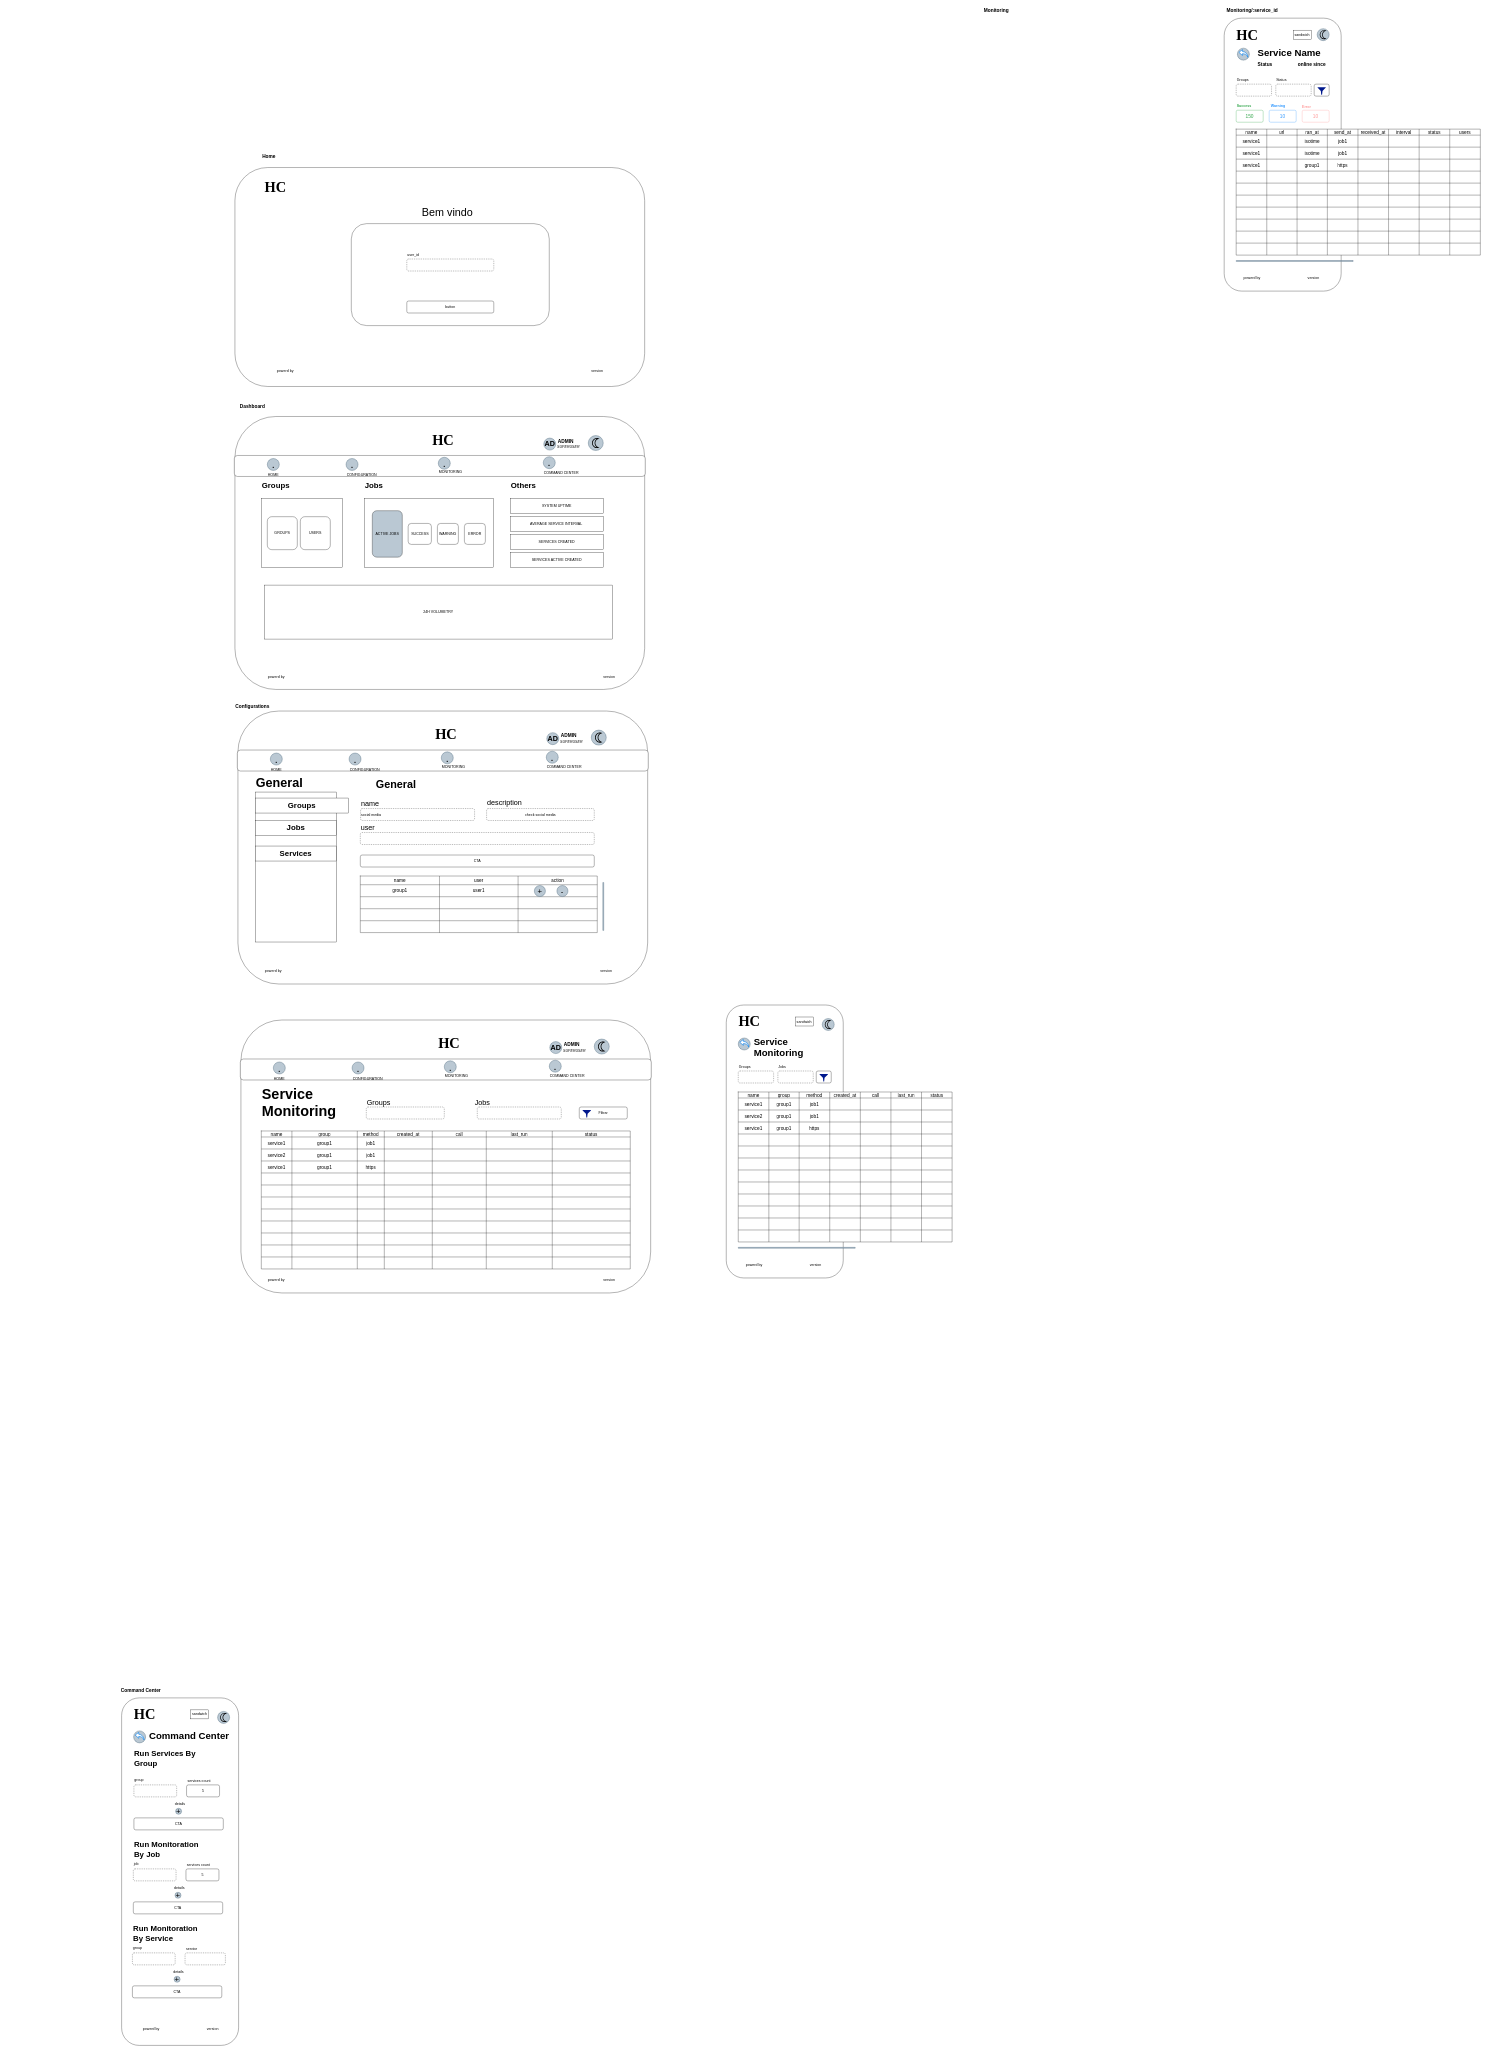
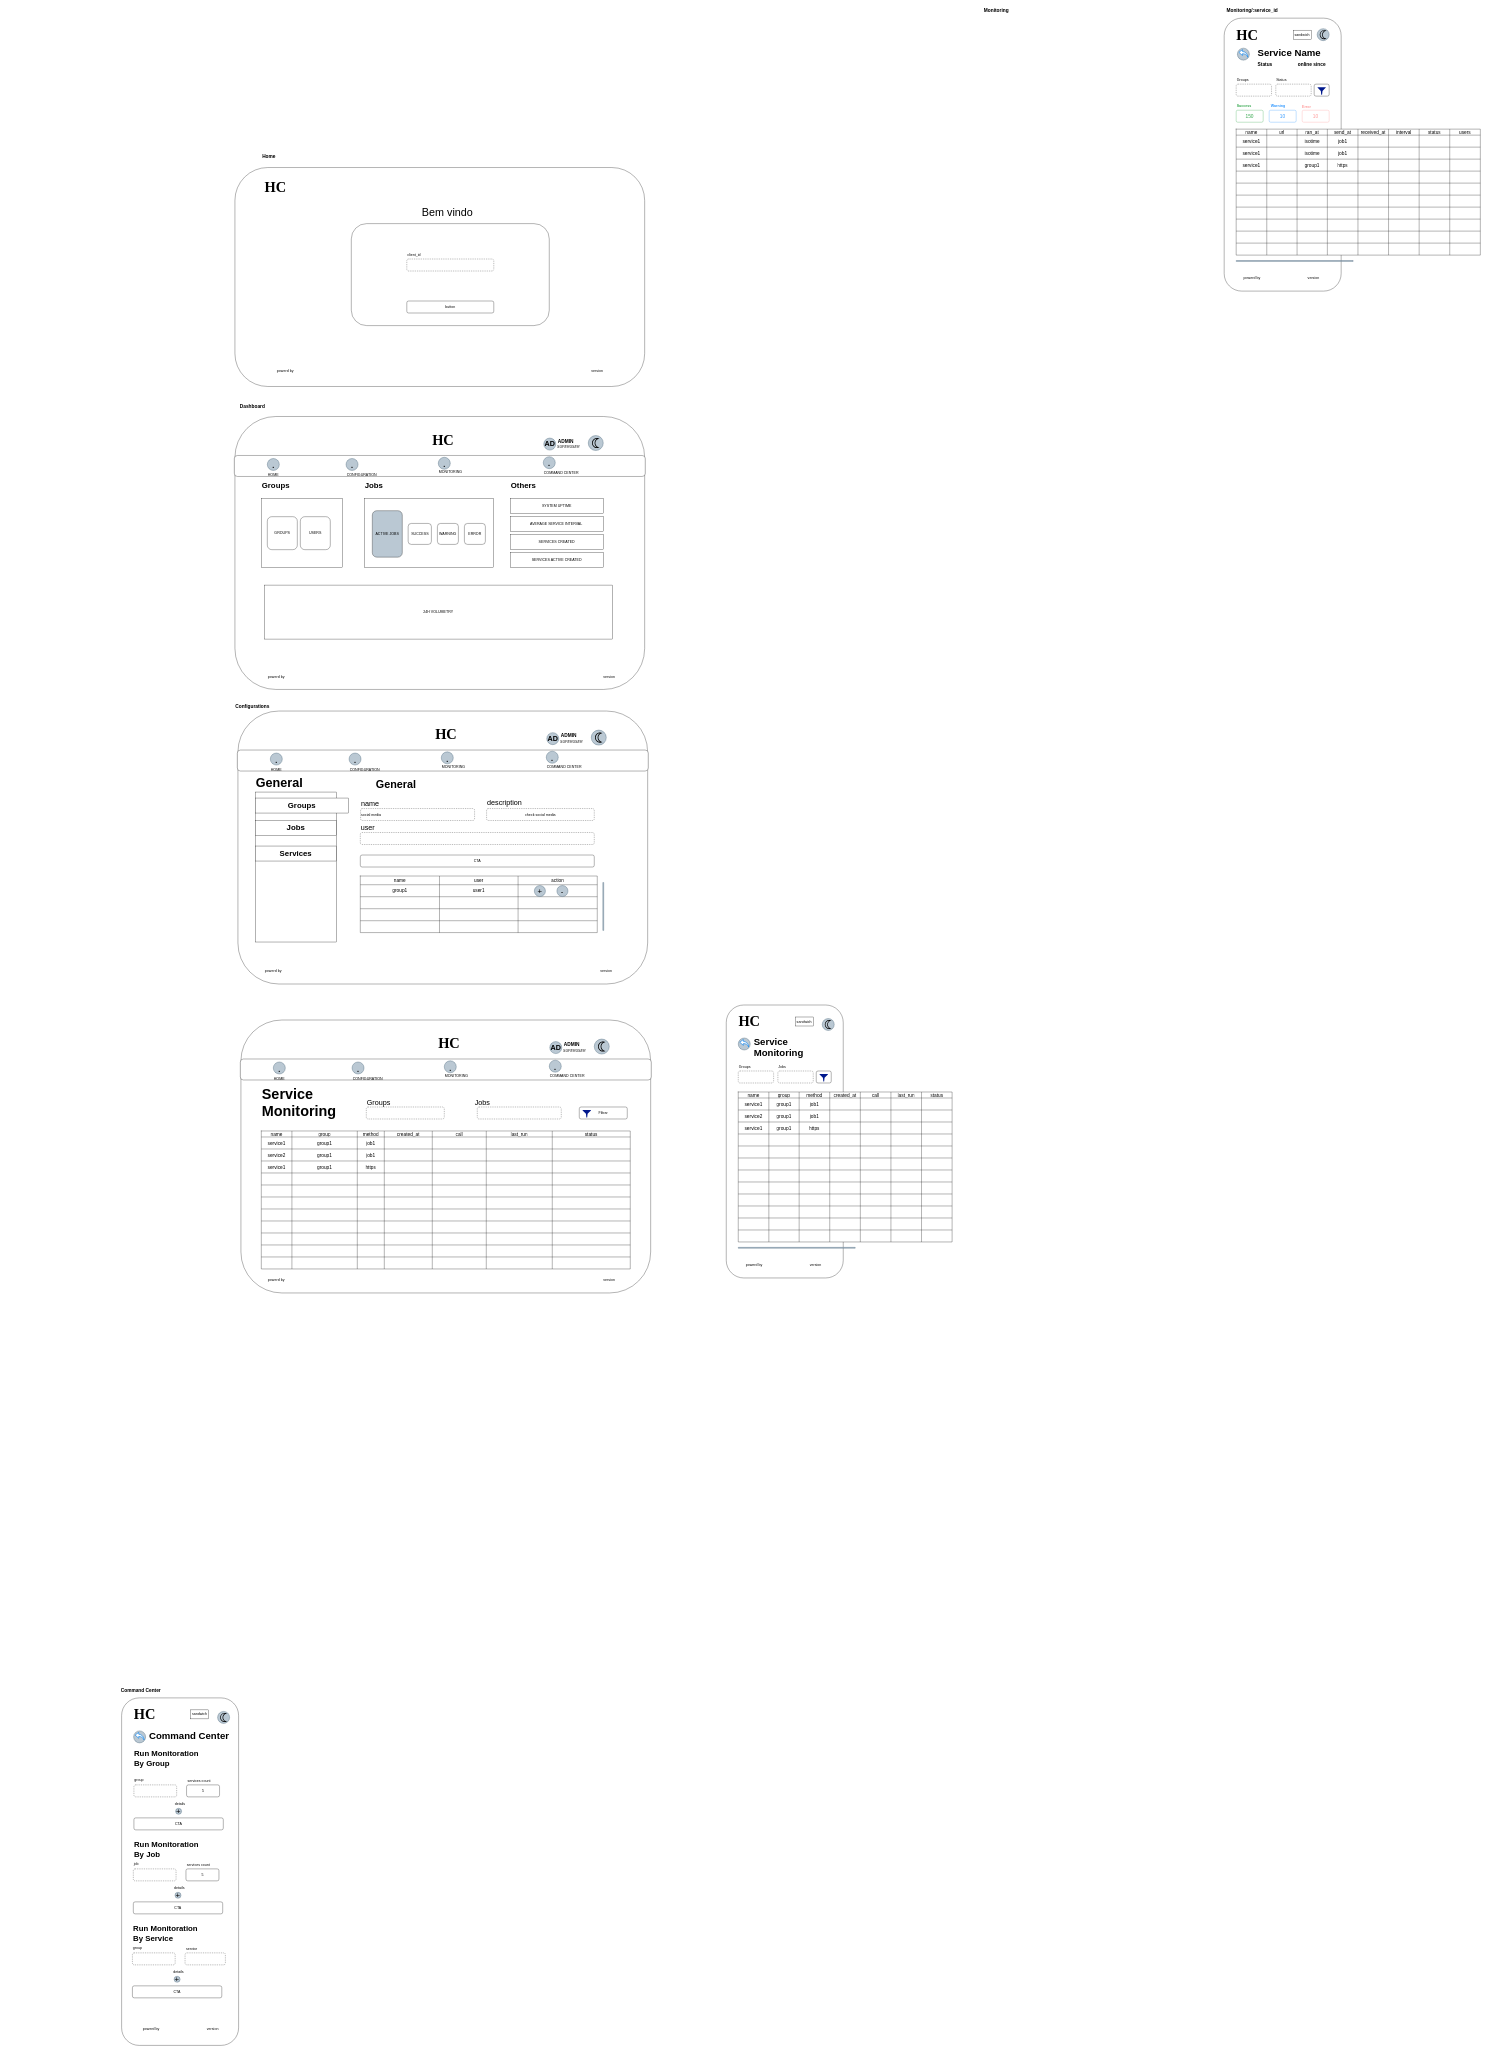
(414, 255) -> (415, 255)
(167, 1759) -> (167, 1759)
